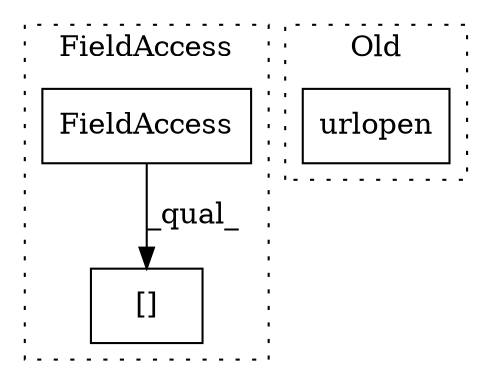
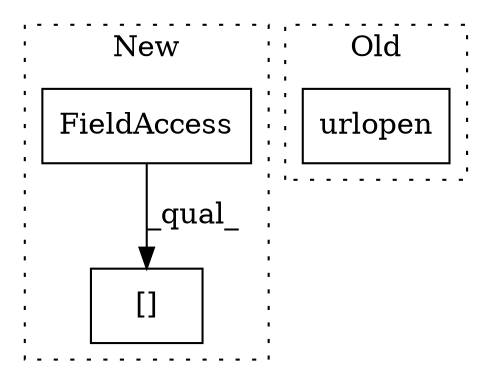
(147, 49) -> (147, 49)
